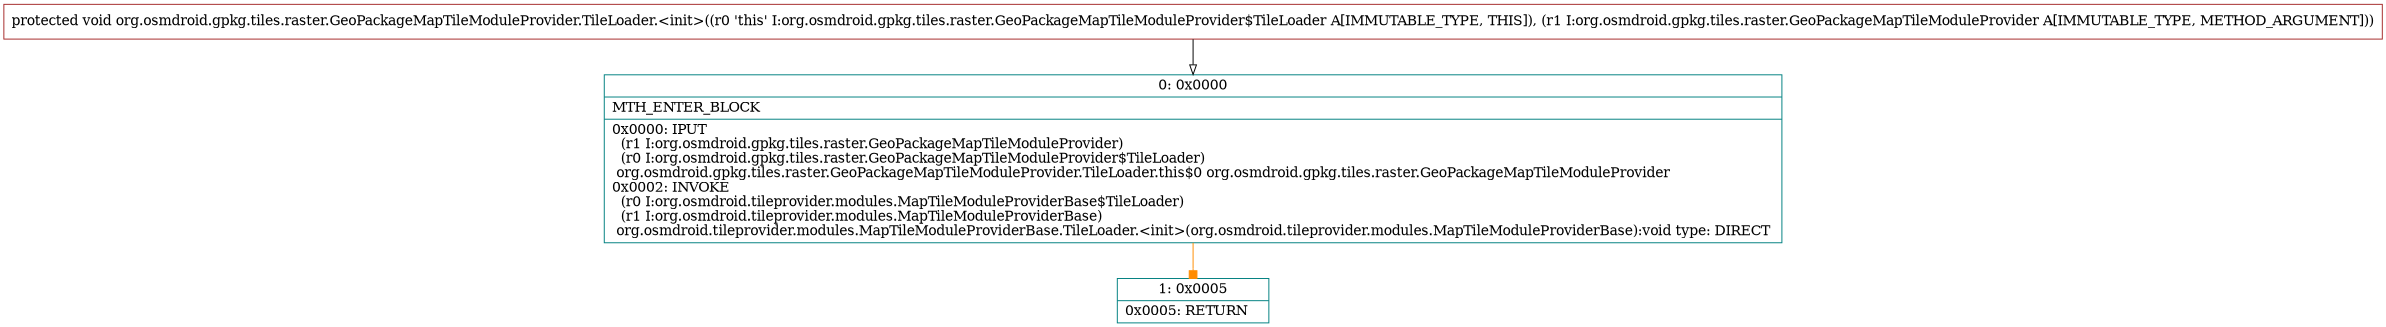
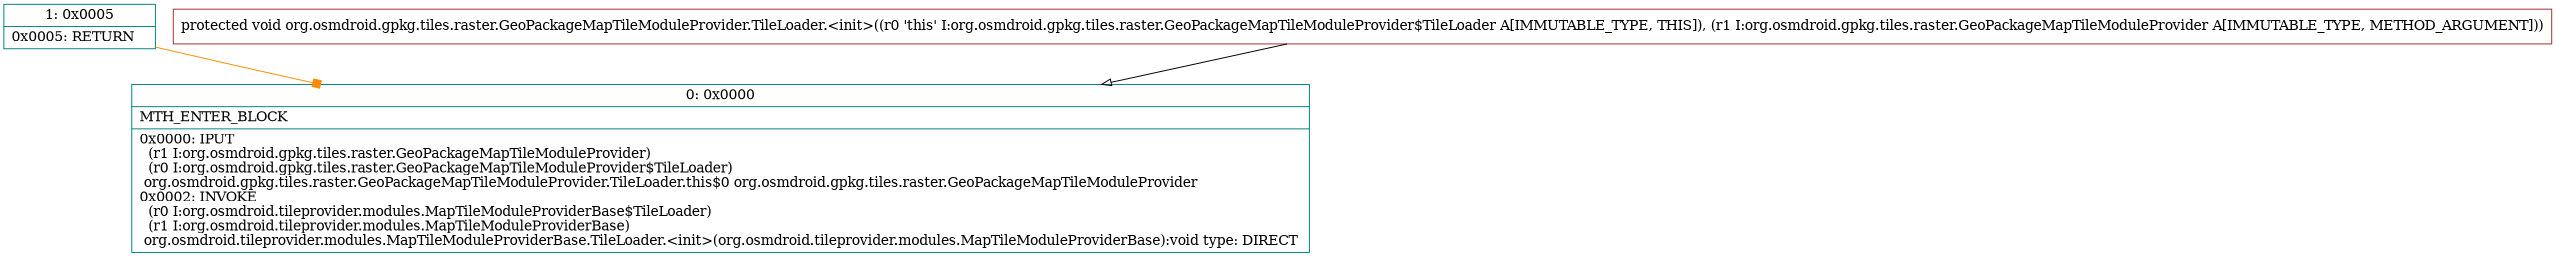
(1193, 256) -> (233, 65)
